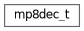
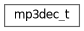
(42, 16) -> (42, 16)
